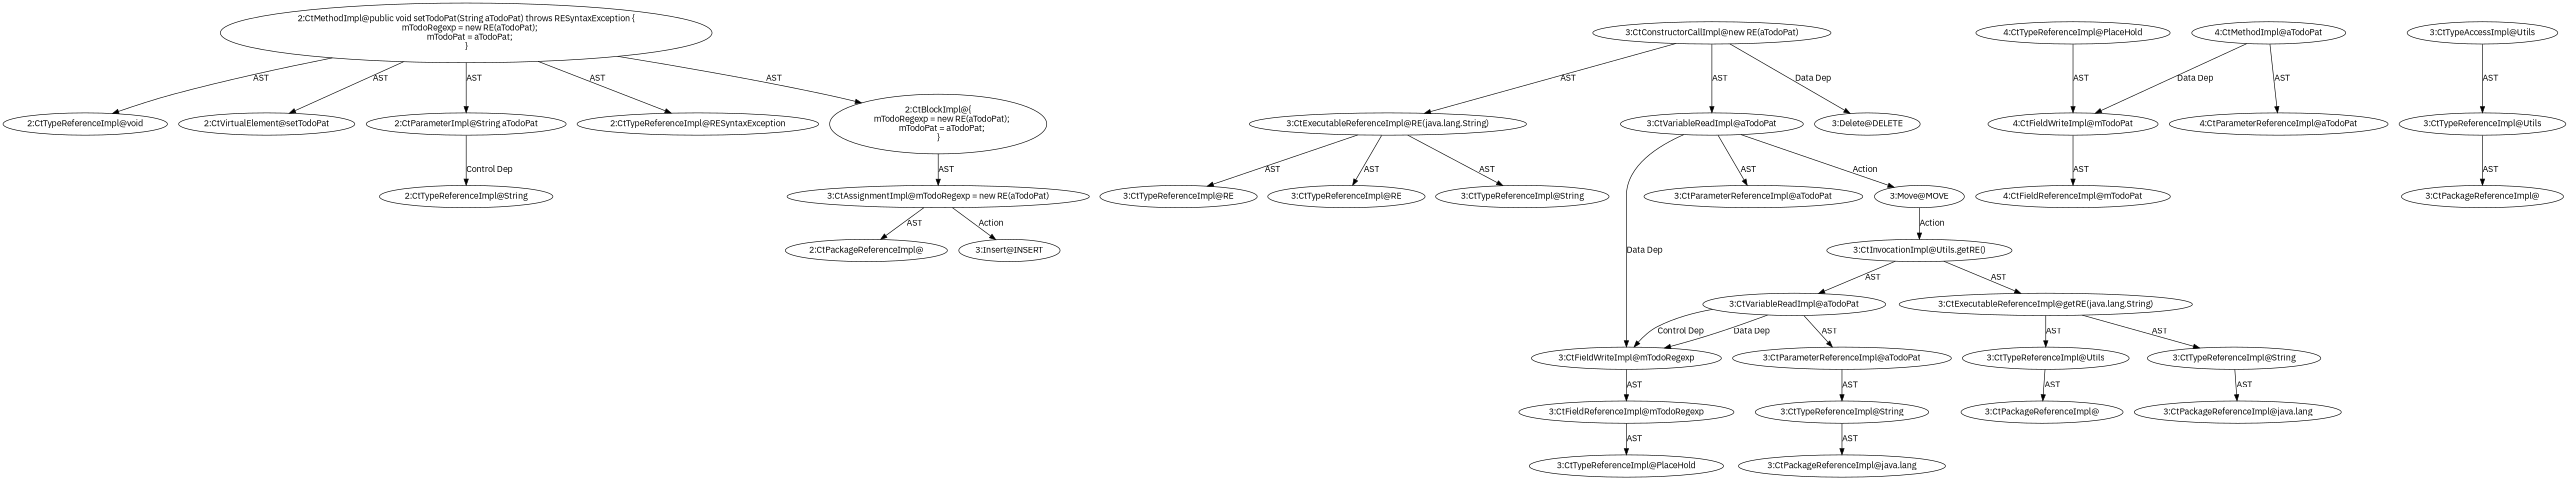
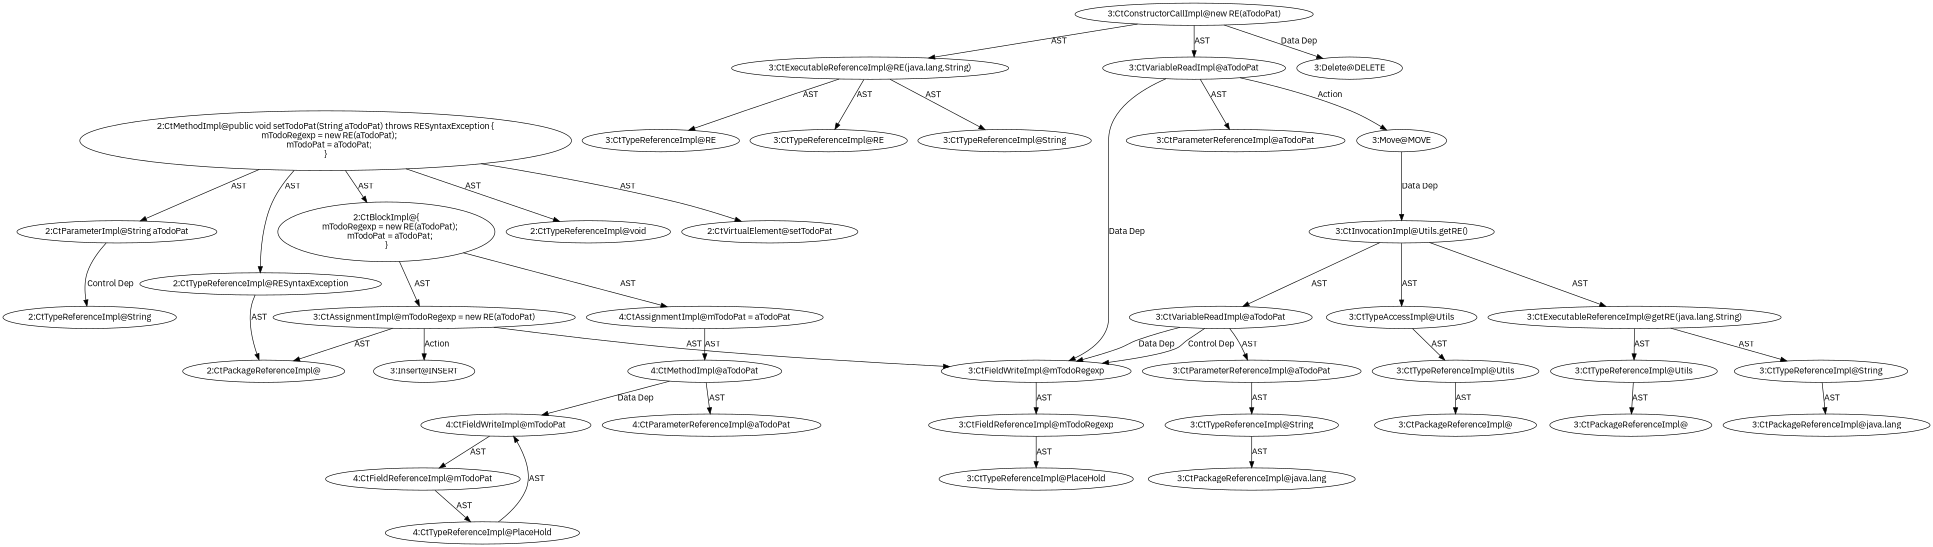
(1932, 224) -> (1420, 186)
none -> (1402, 272)
none -> (705, 317)
none -> (250, 325)
none -> (718, 352)
none -> (450, 504)
